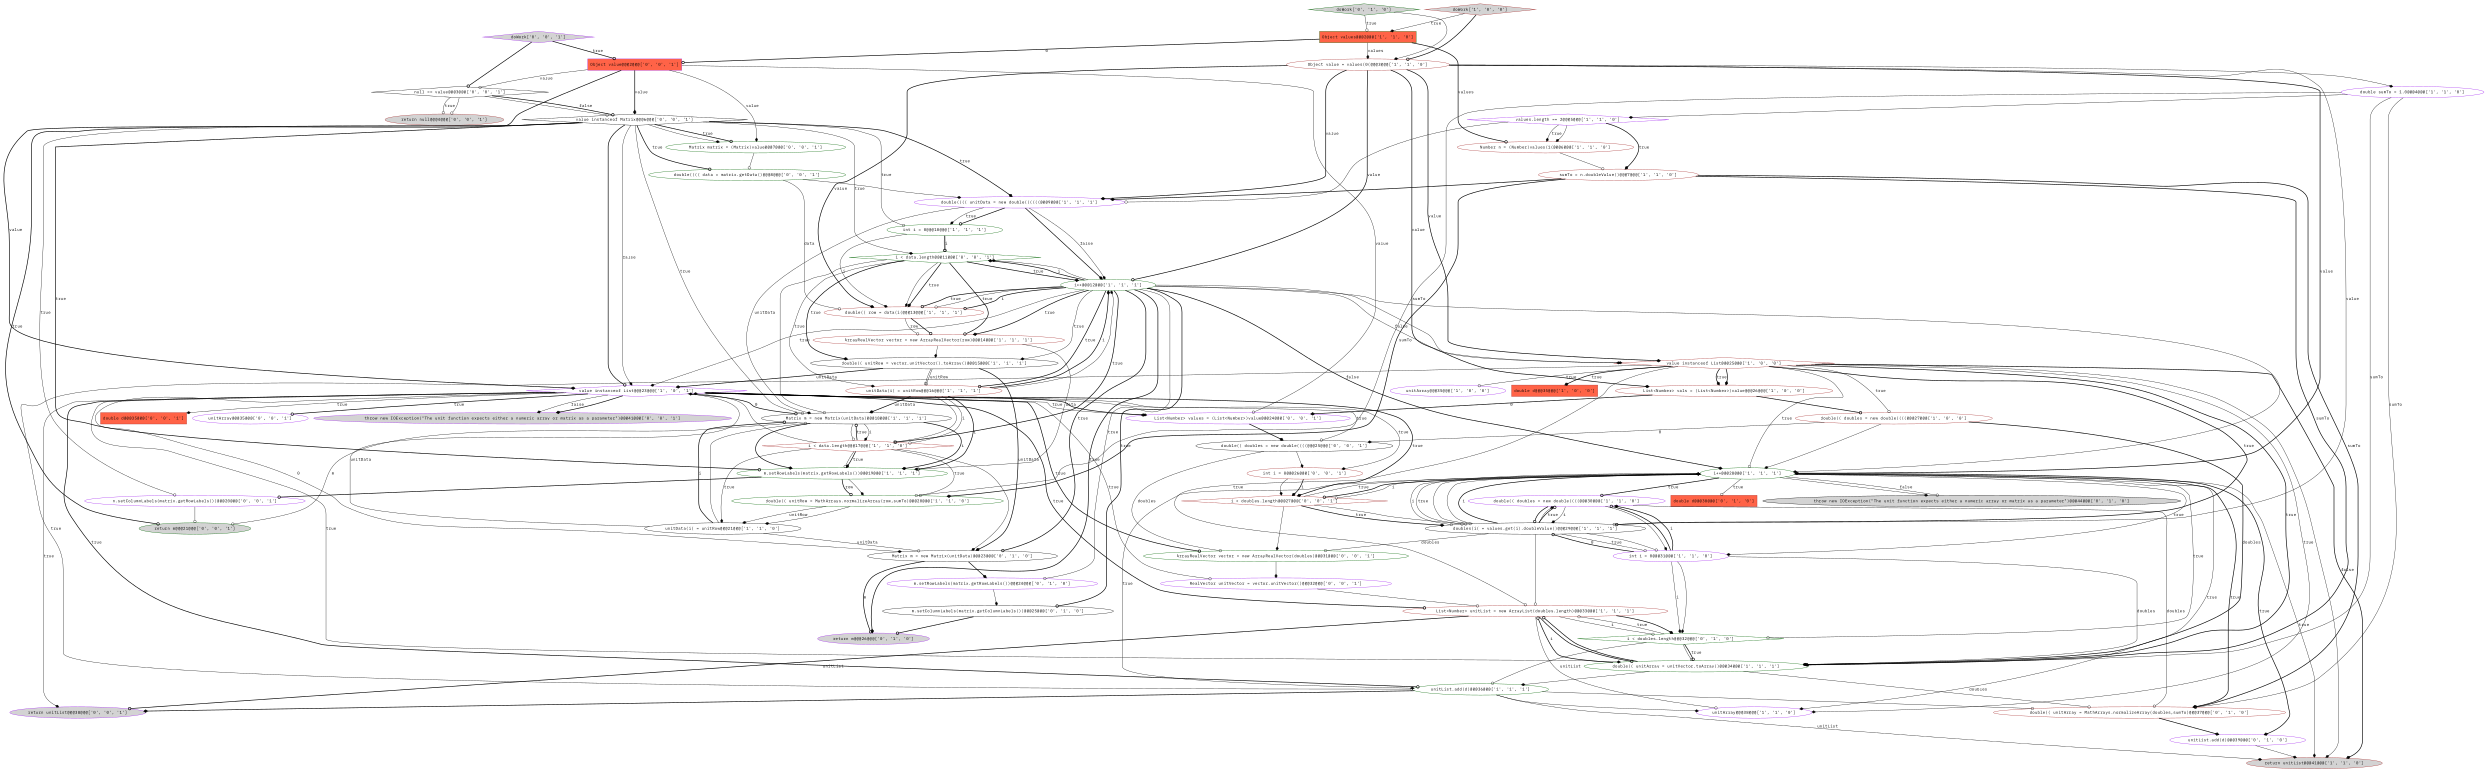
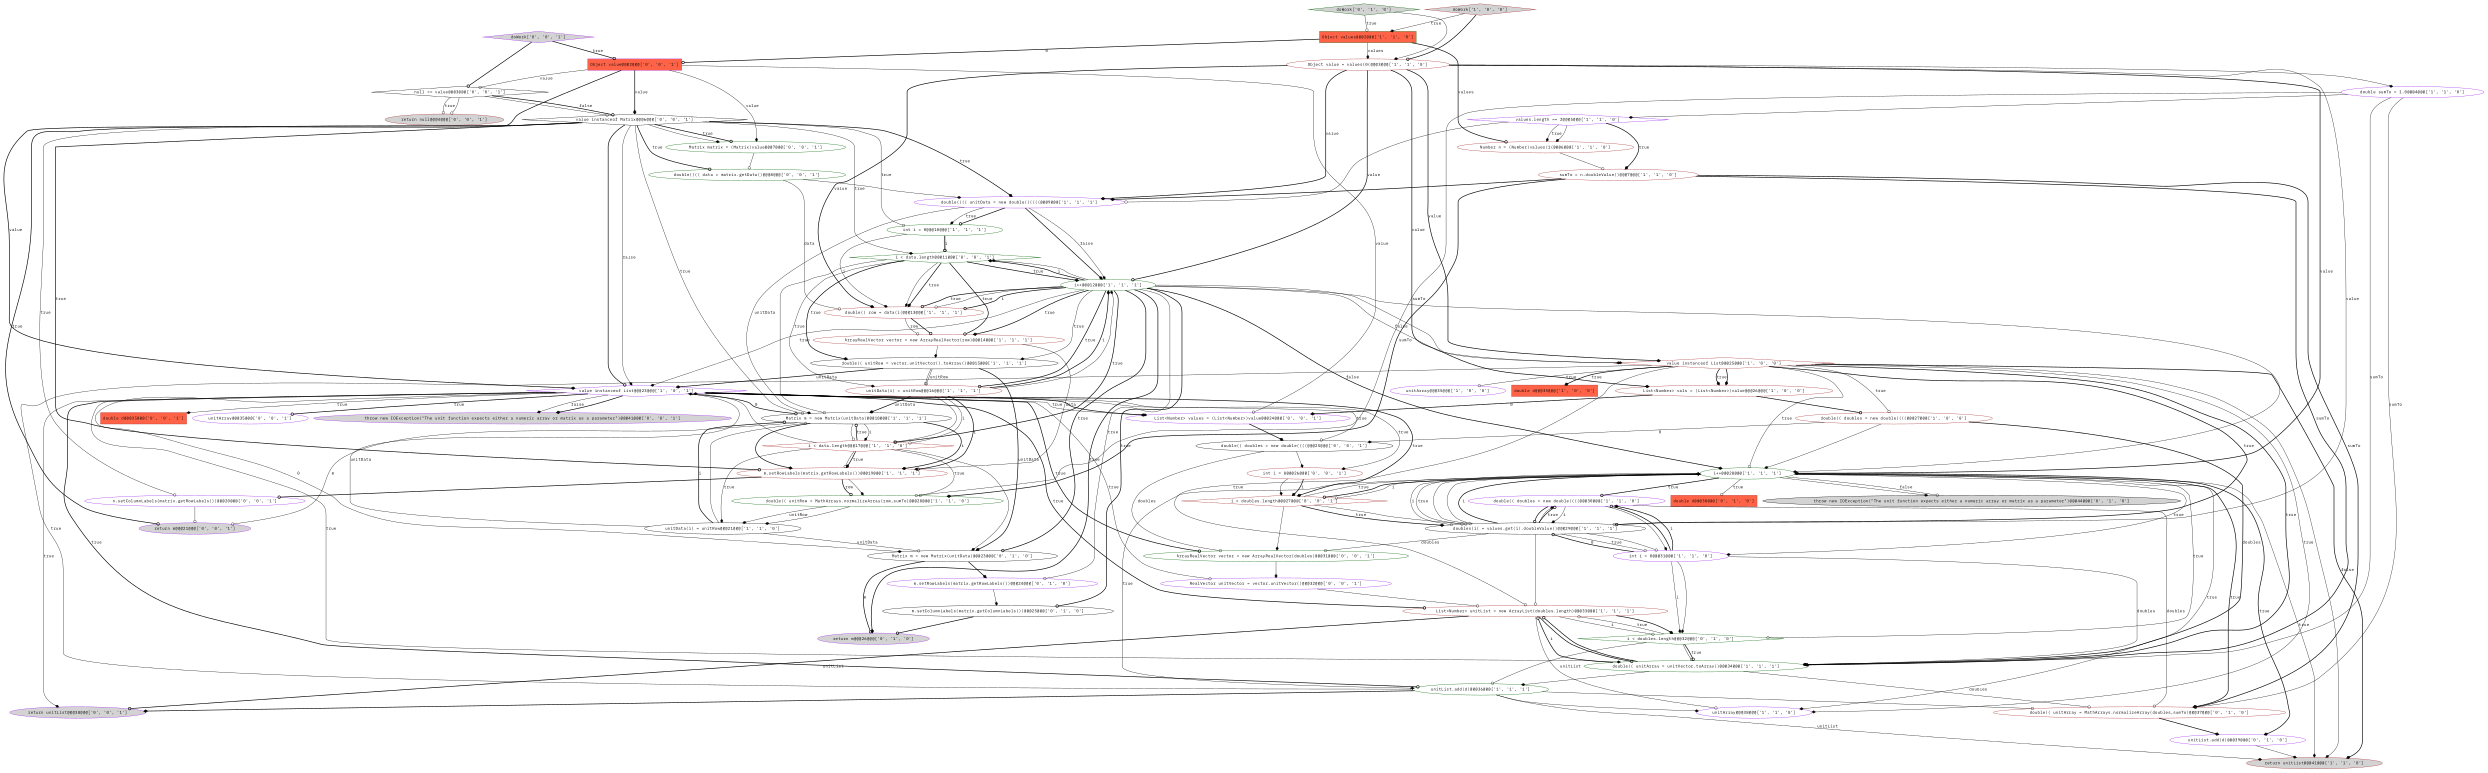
(842, 473) -> (842, 473)
(195, 529) -> (195, 529)
